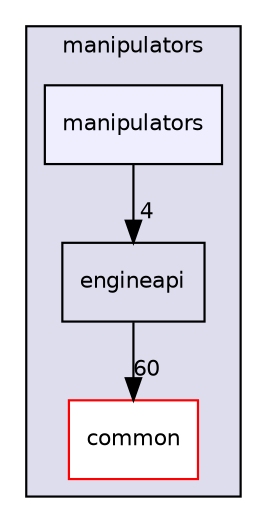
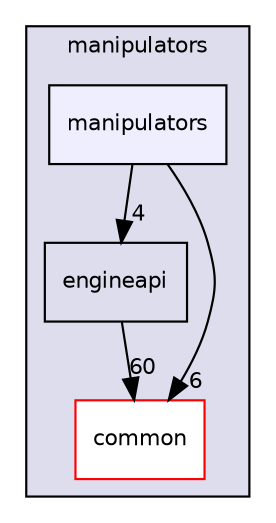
none -> (214, 271)
